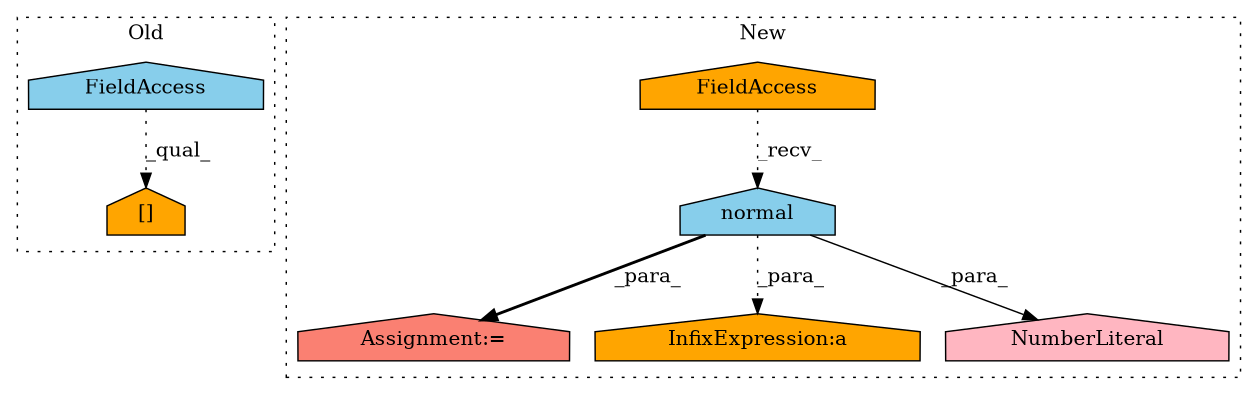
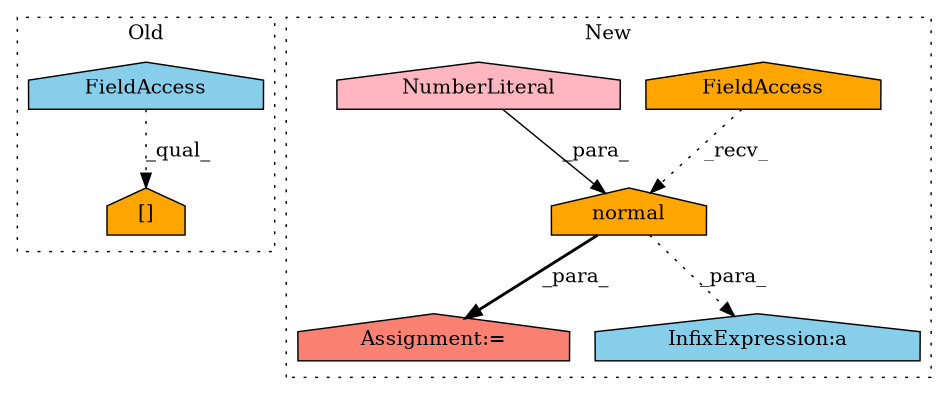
(758, 214) -> (629, 214)
(917, 275) -> (548, 147)
(758, 340) -> (758, 340)
